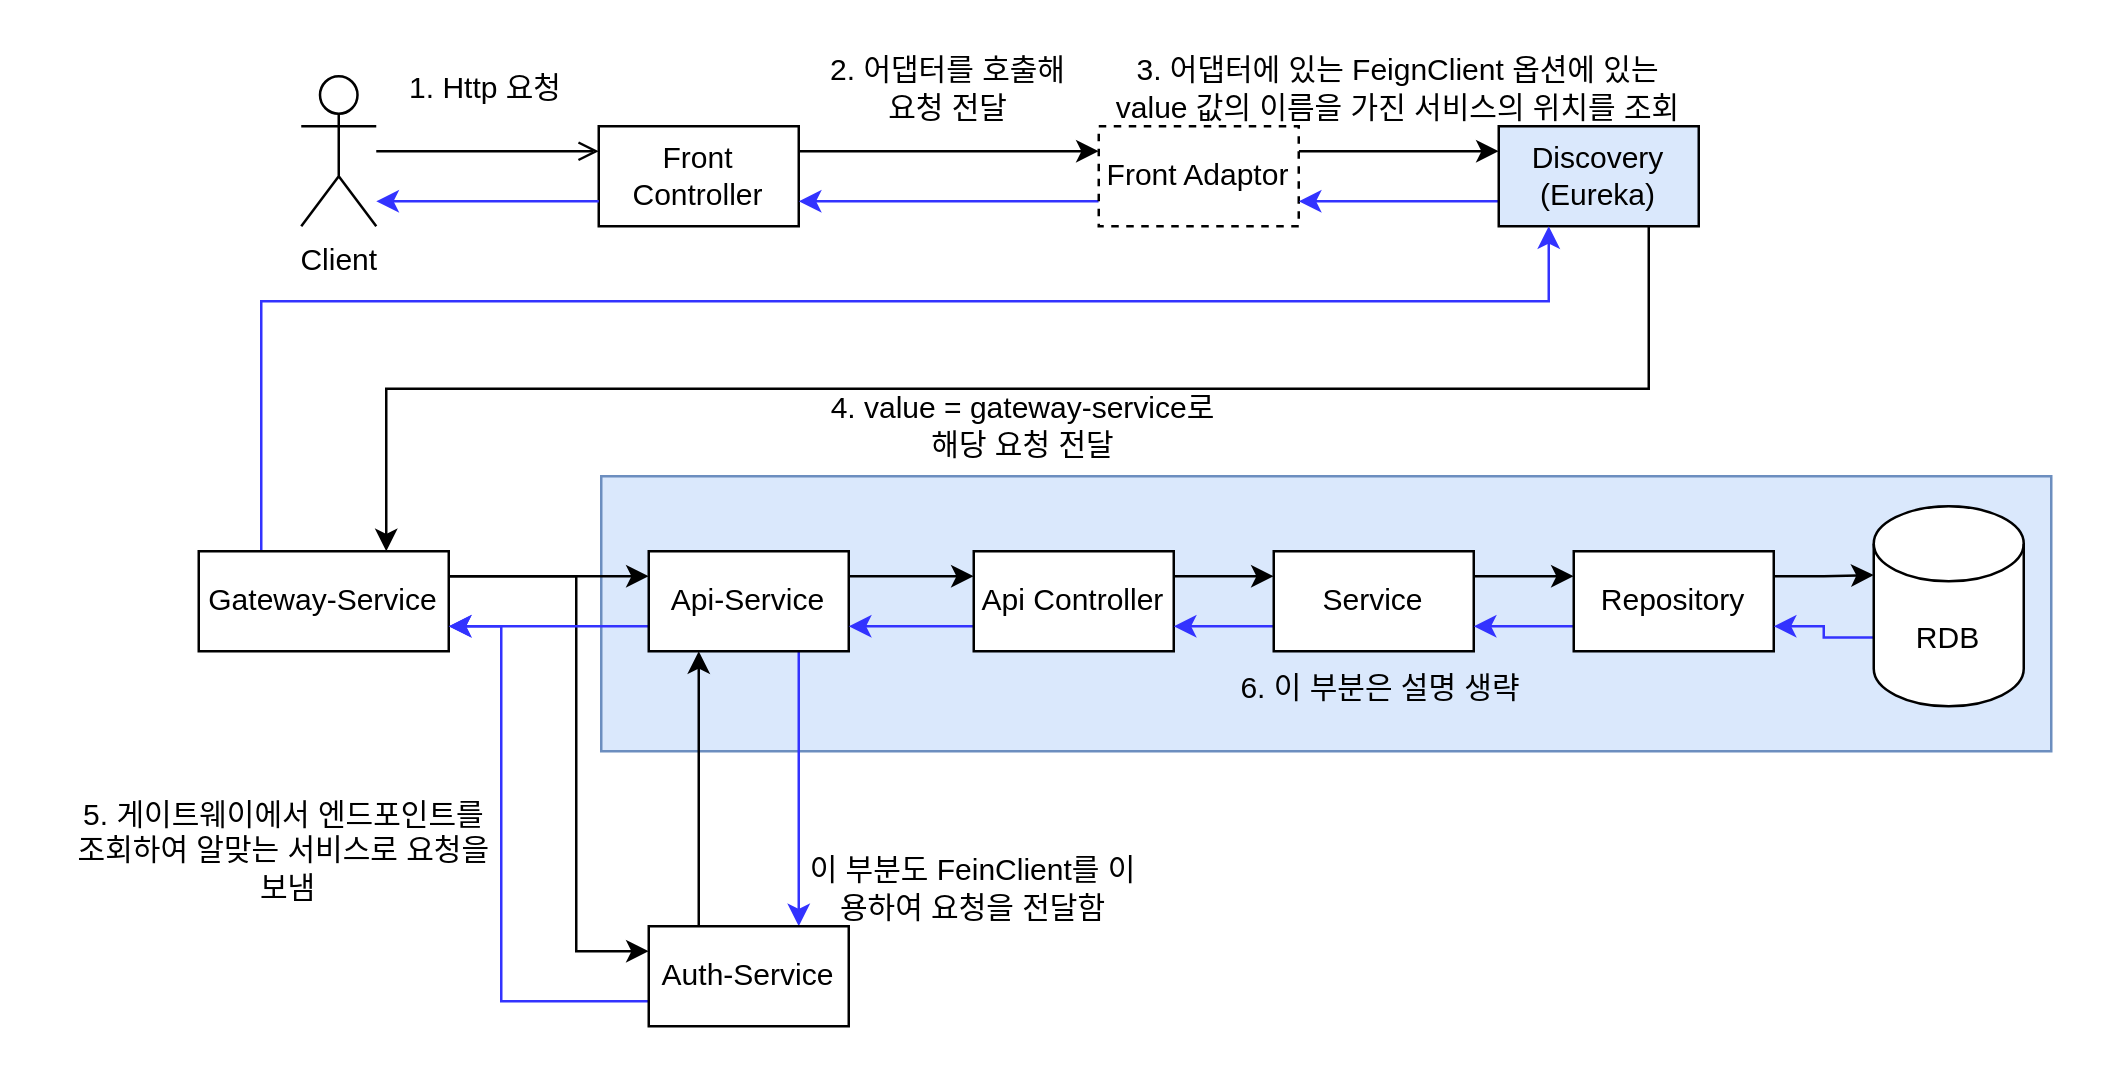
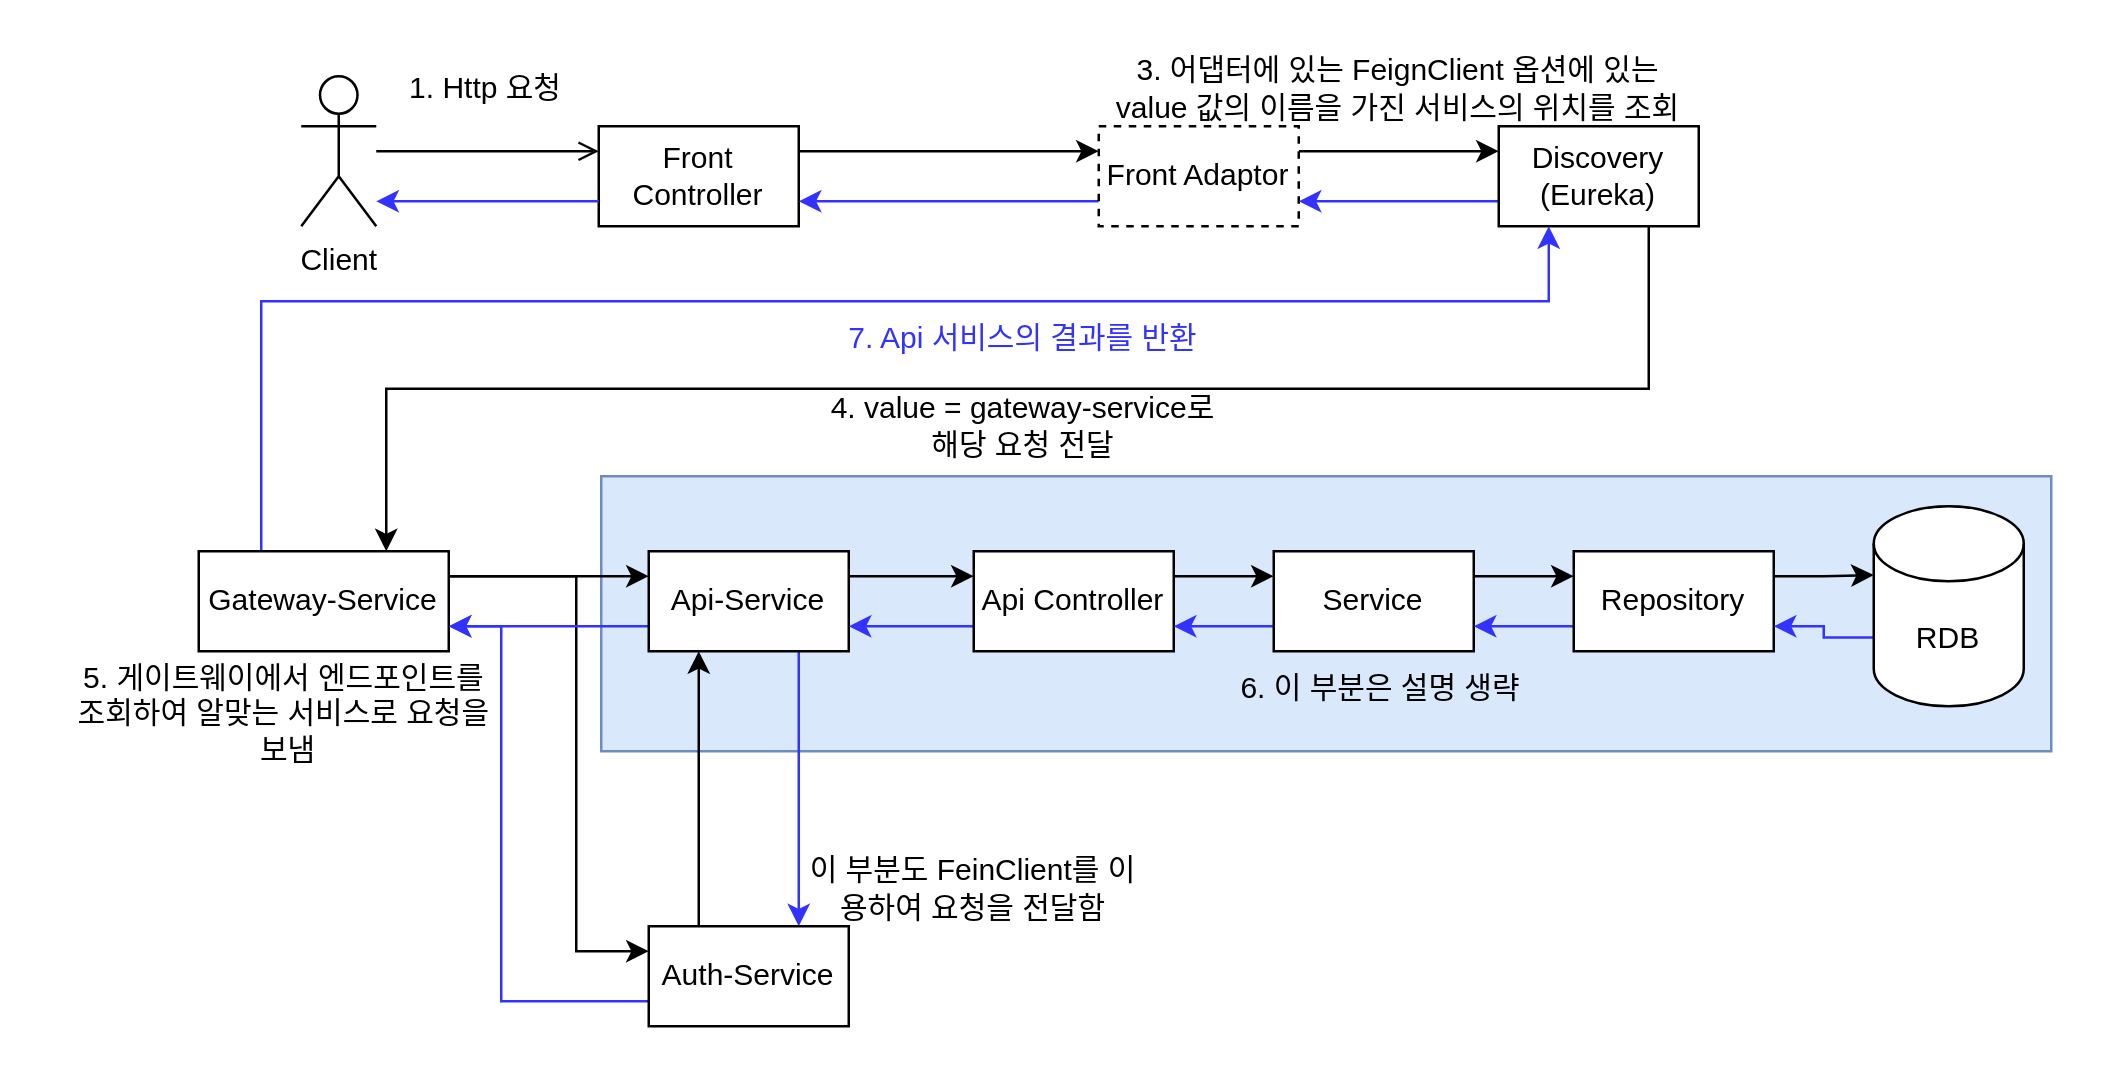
(949, 89) -> none
(1599, 176) -> (1599, 176)
none -> (1024, 339)
(289, 851) -> (289, 714)
